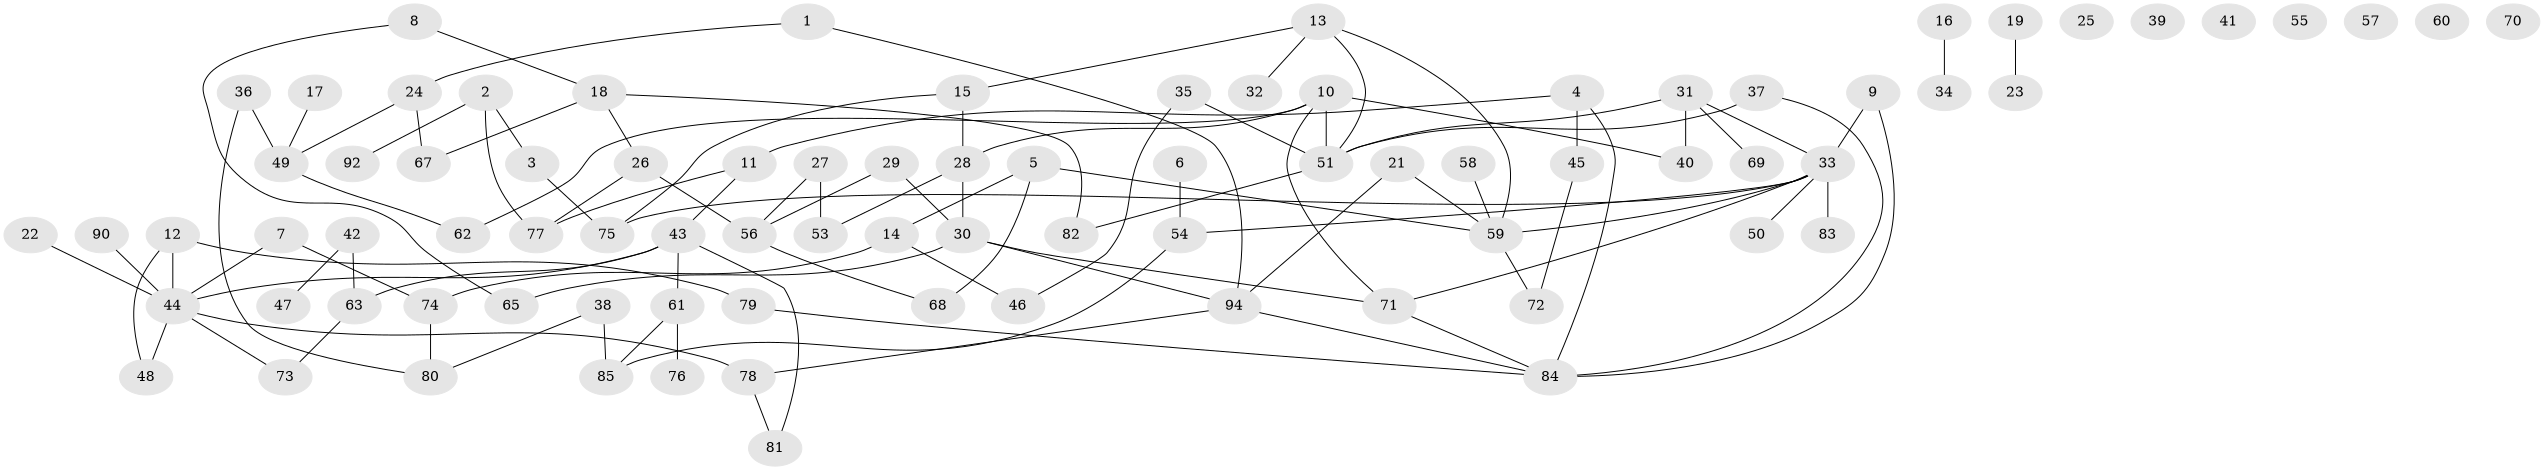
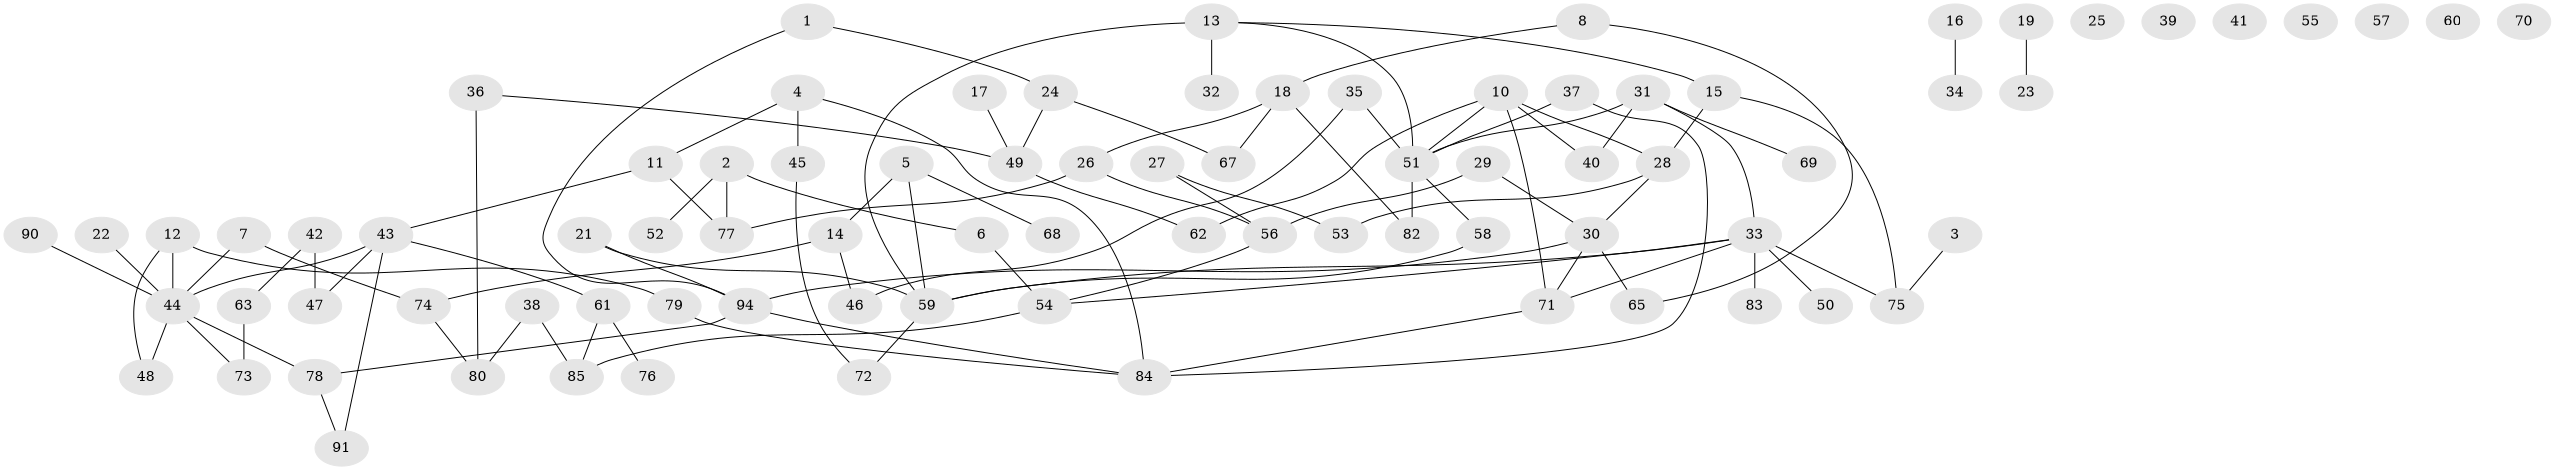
(1873, 93) -> none
(506, 124) -> (840, 205)
(353, 164) -> (656, 235)
none -> (1444, 196)
(517, 272) -> (355, 266)
(849, 276) -> (1201, 264)
(775, 448) -> (342, 448)
